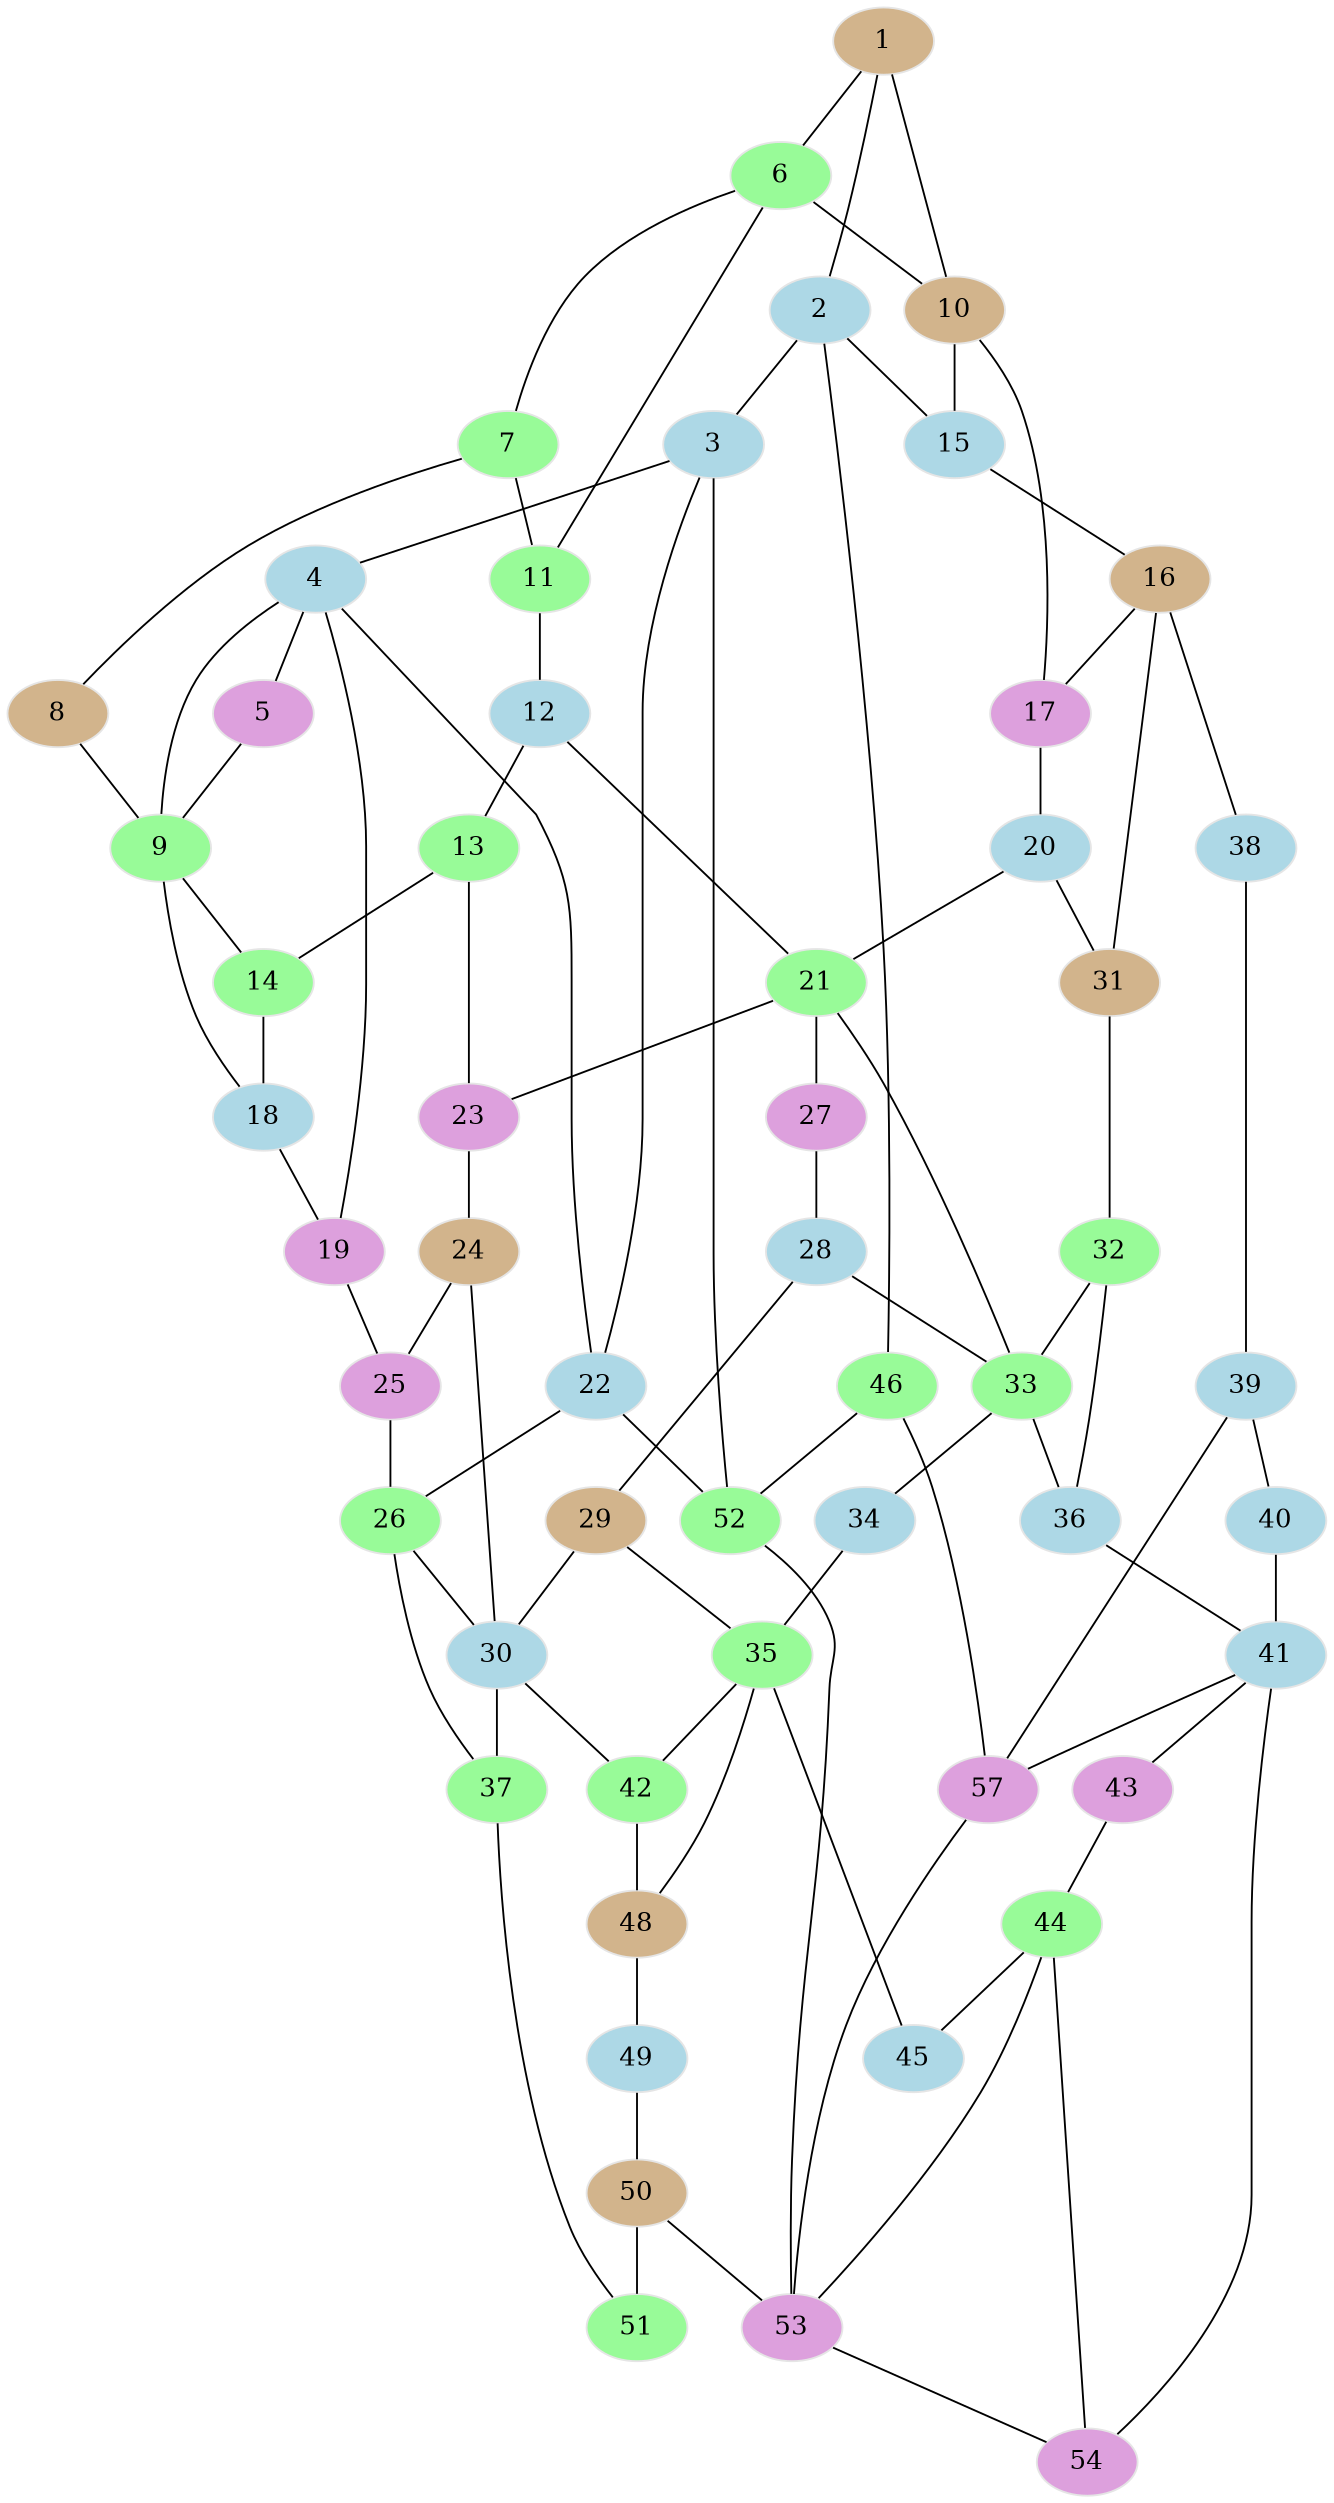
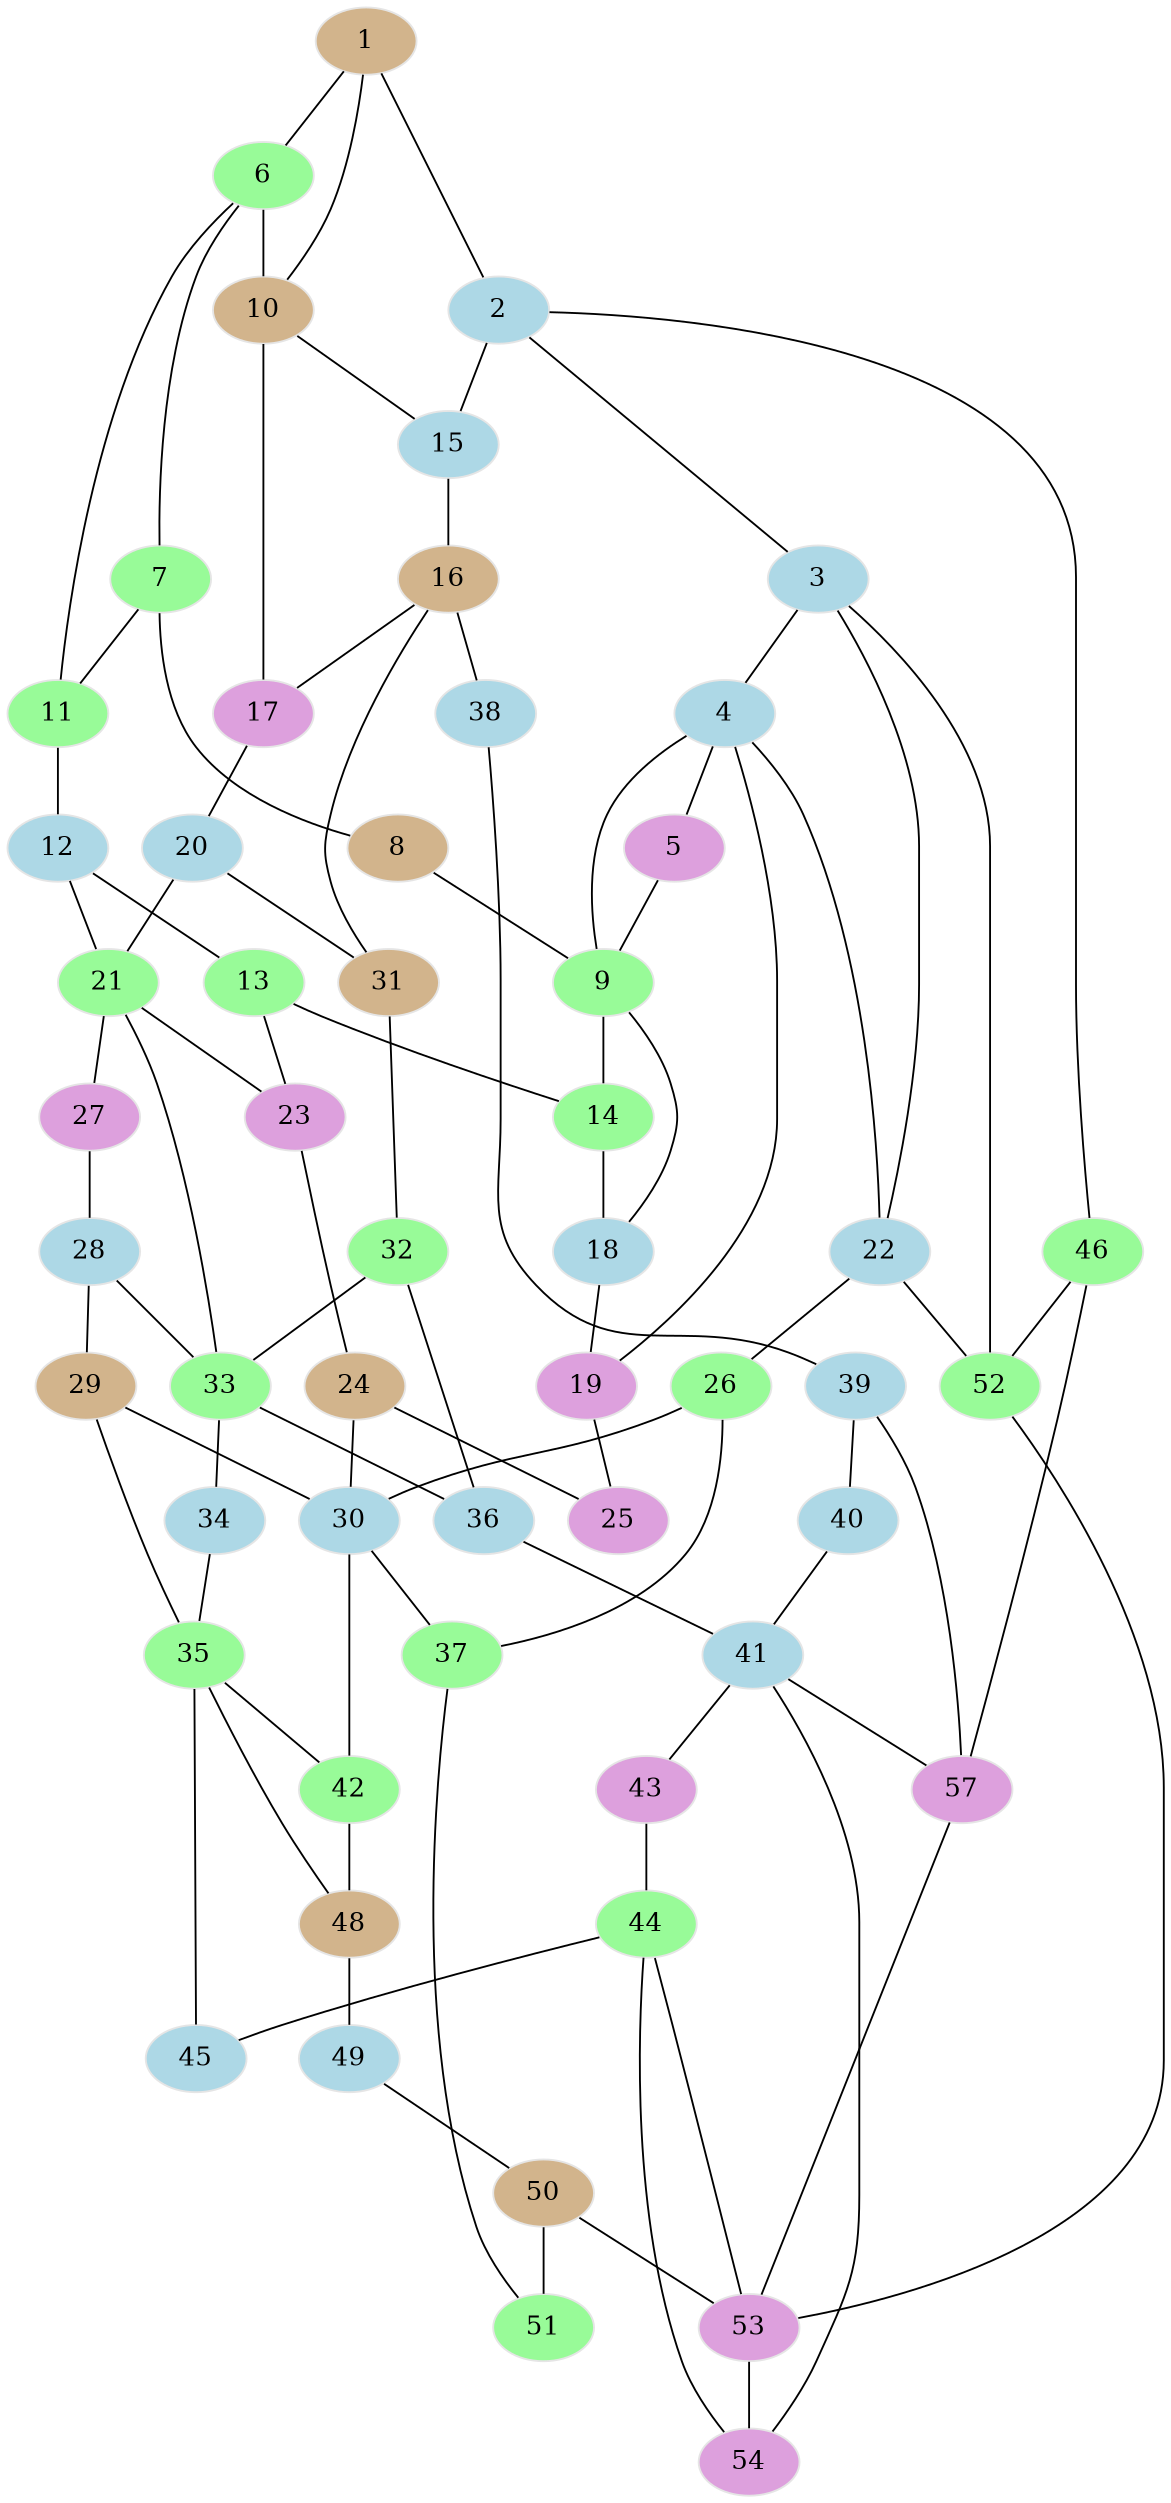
(390, 1454) -> none
